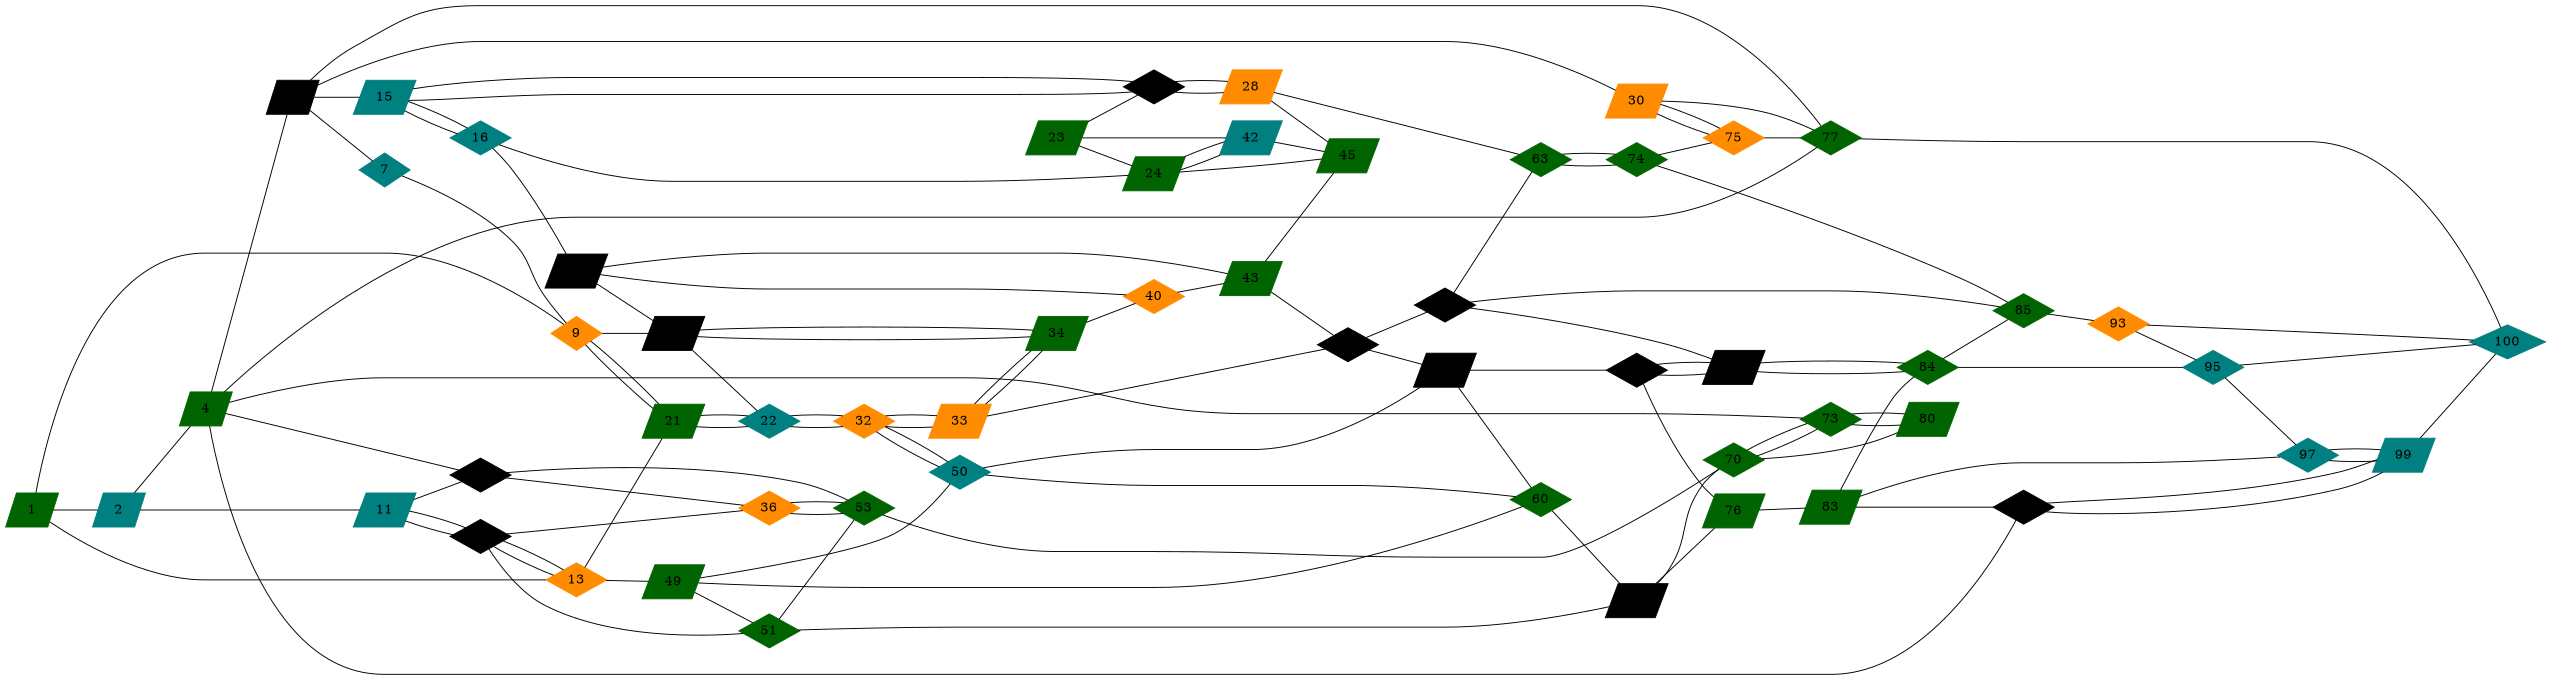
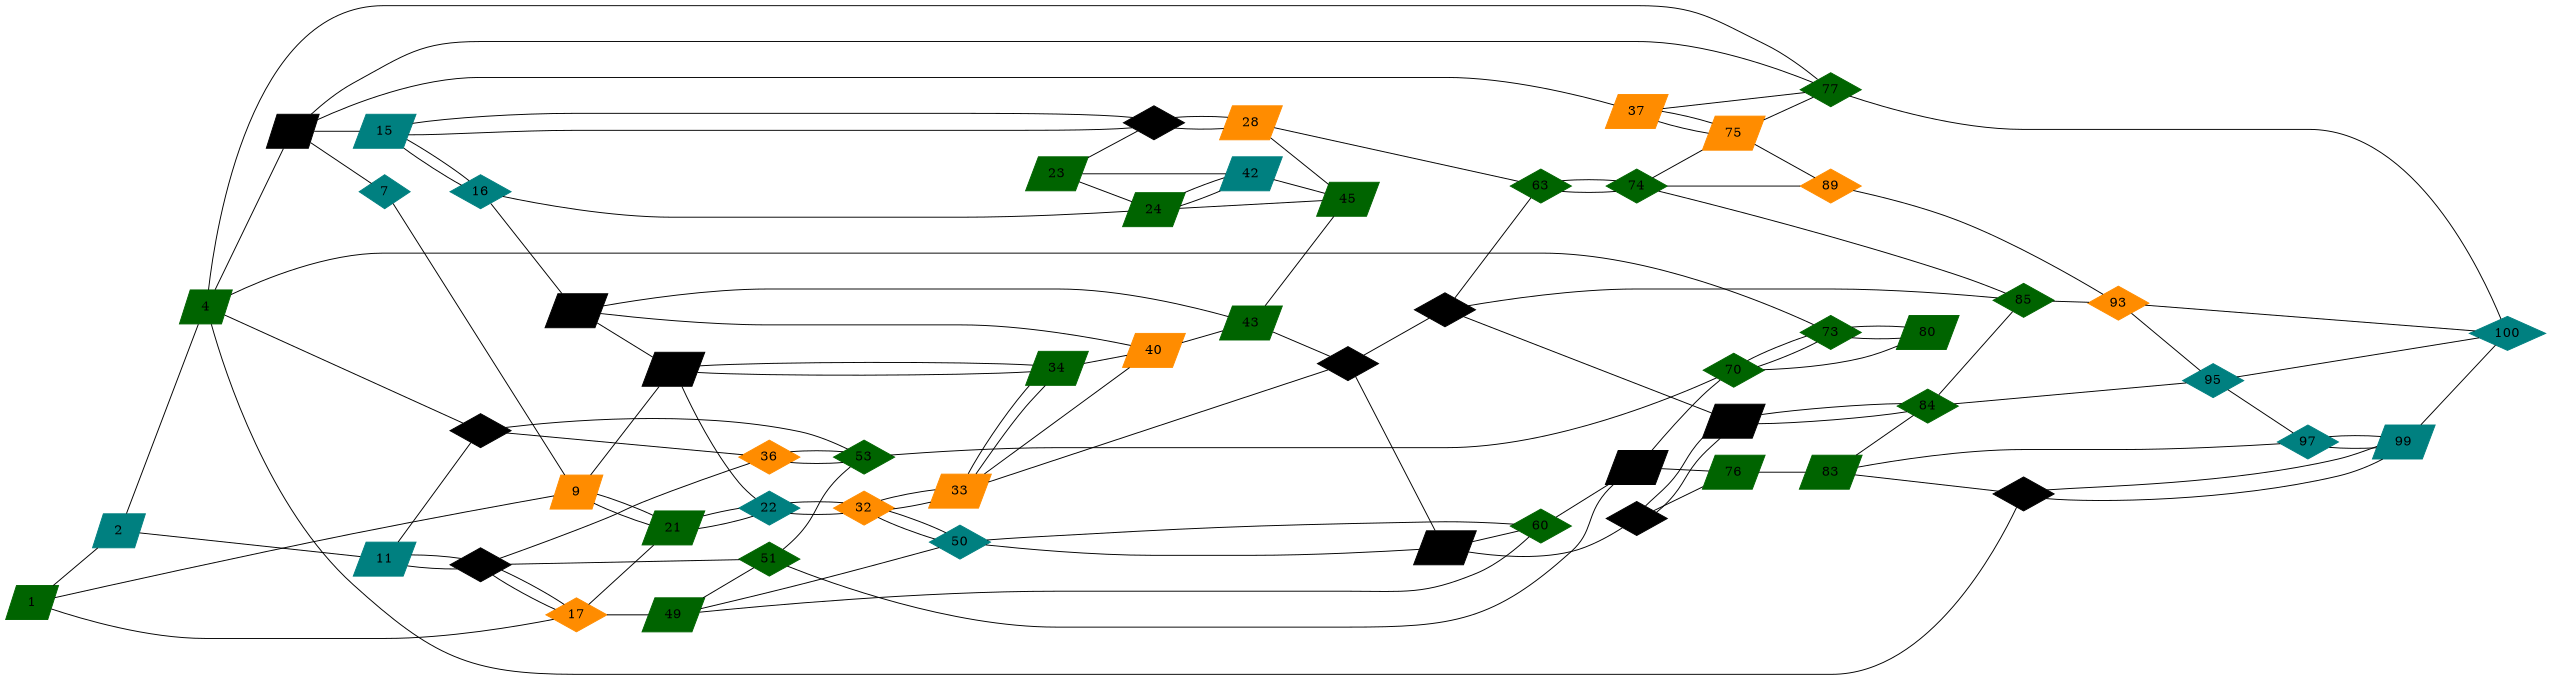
(1637, 101) -> (1637, 111)
(1734, 138) -> (1734, 133)
none -> (1831, 186)
(1154, 297) -> (1154, 350)
(576, 333) -> (576, 492)
none -> (1057, 421)
(576, 580) -> (576, 615)
